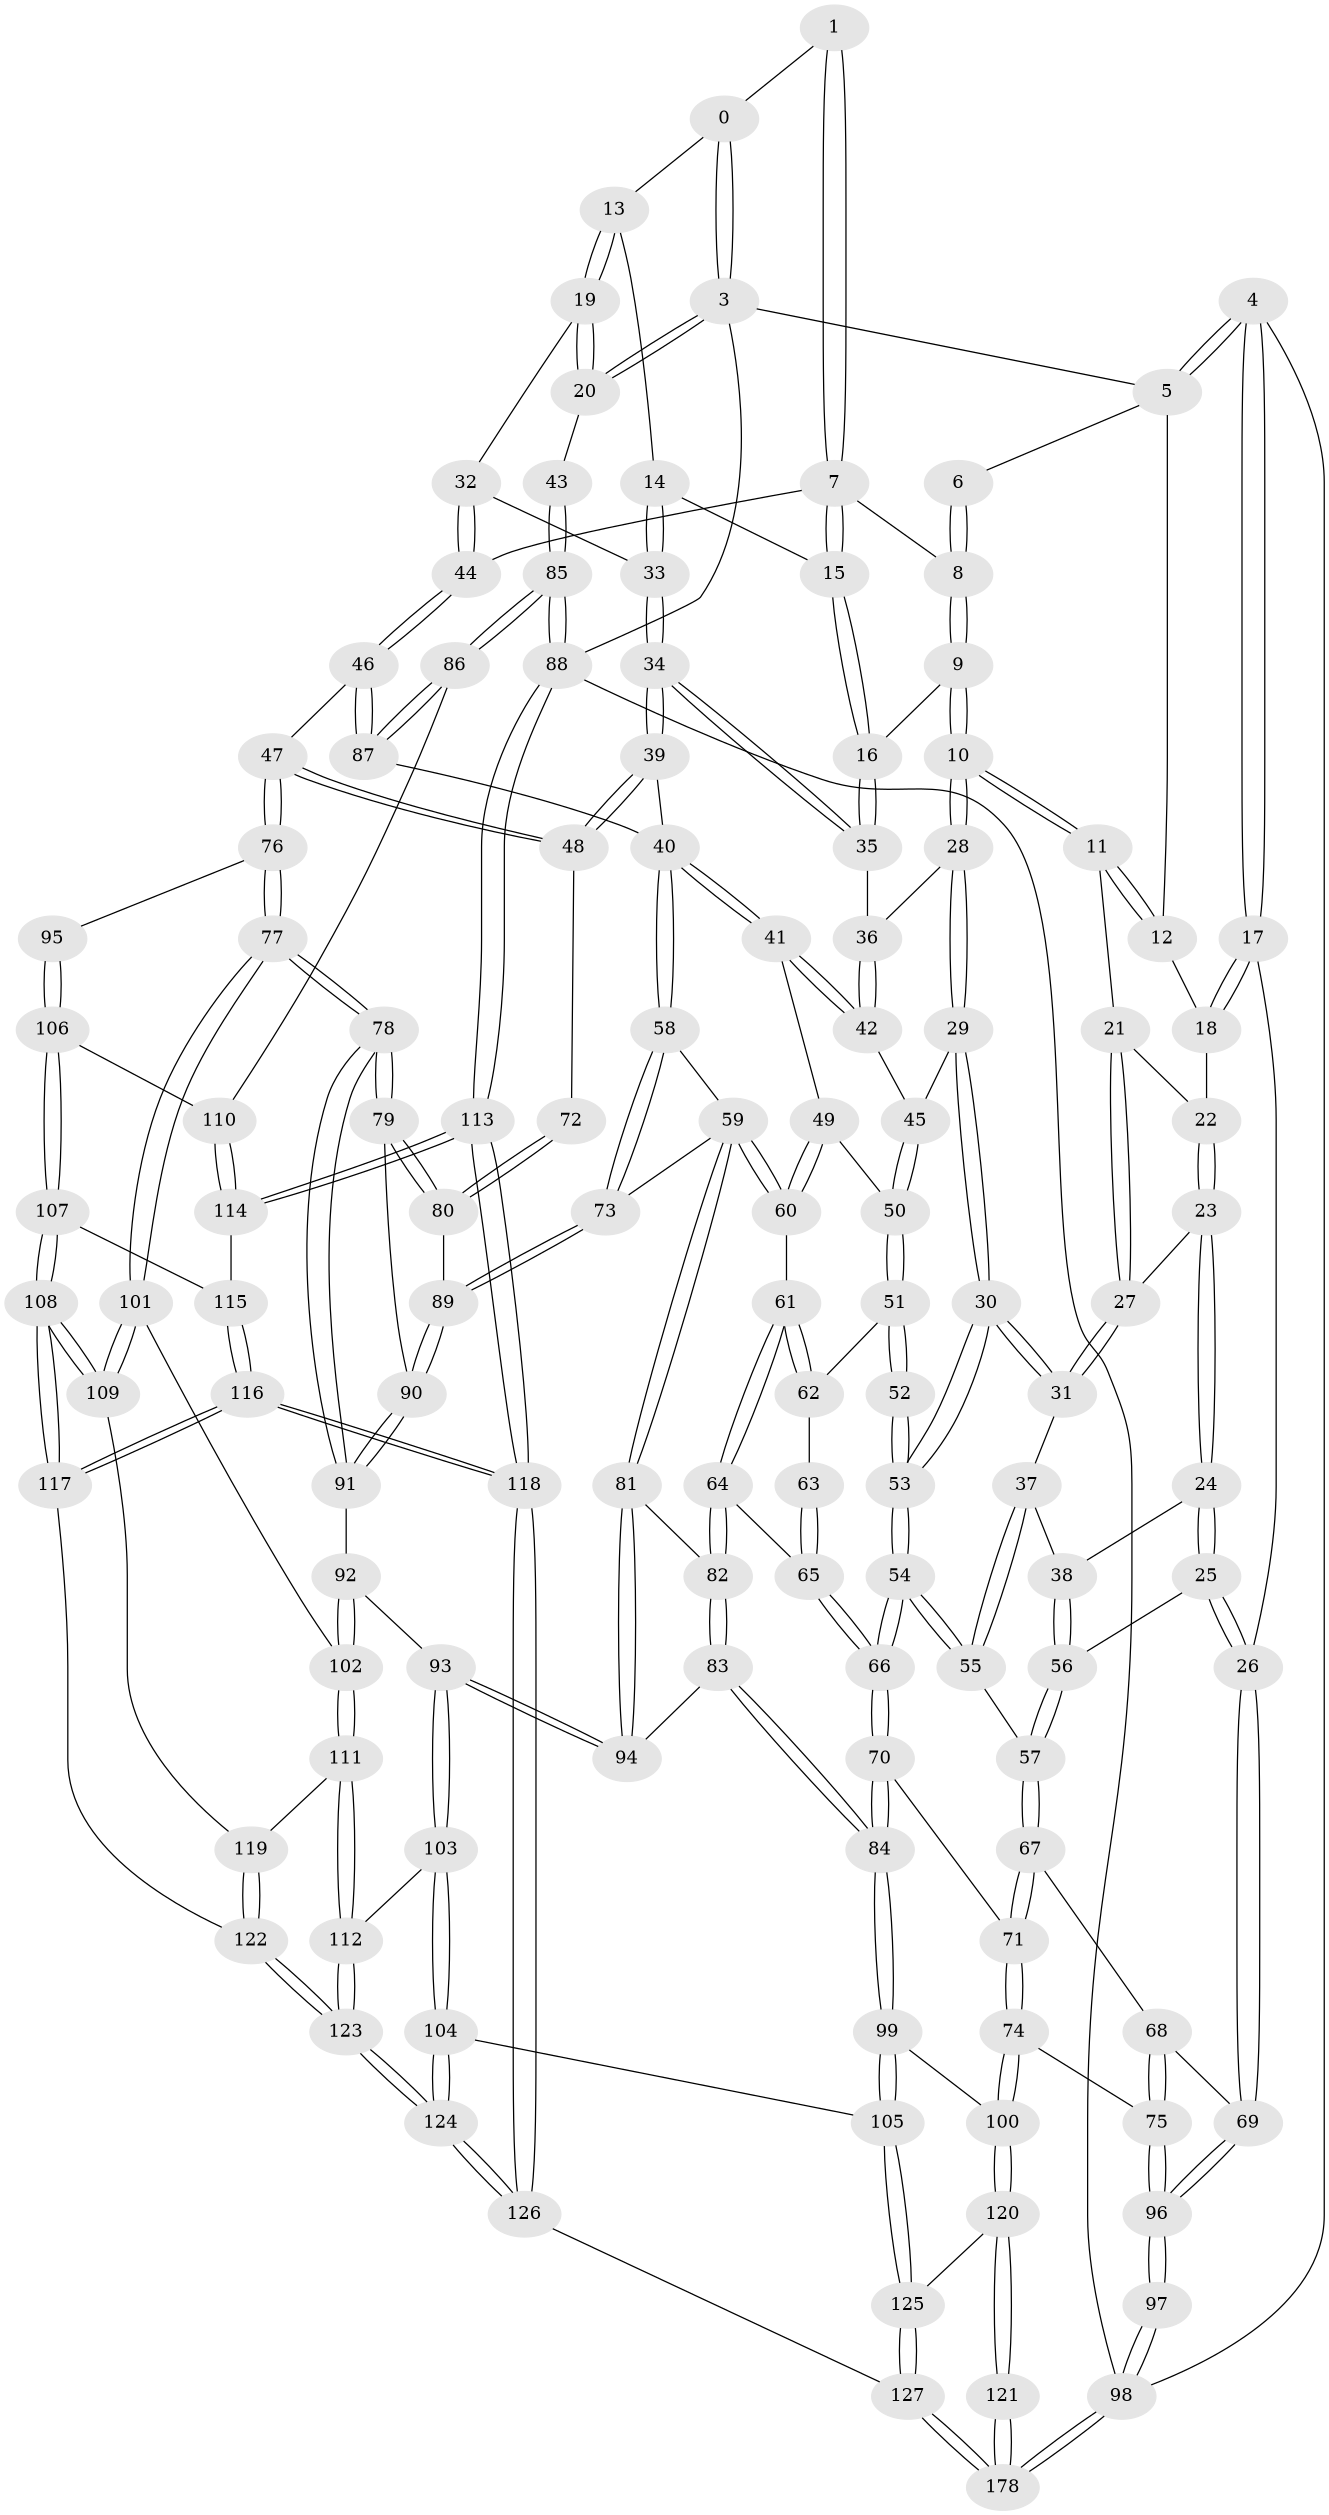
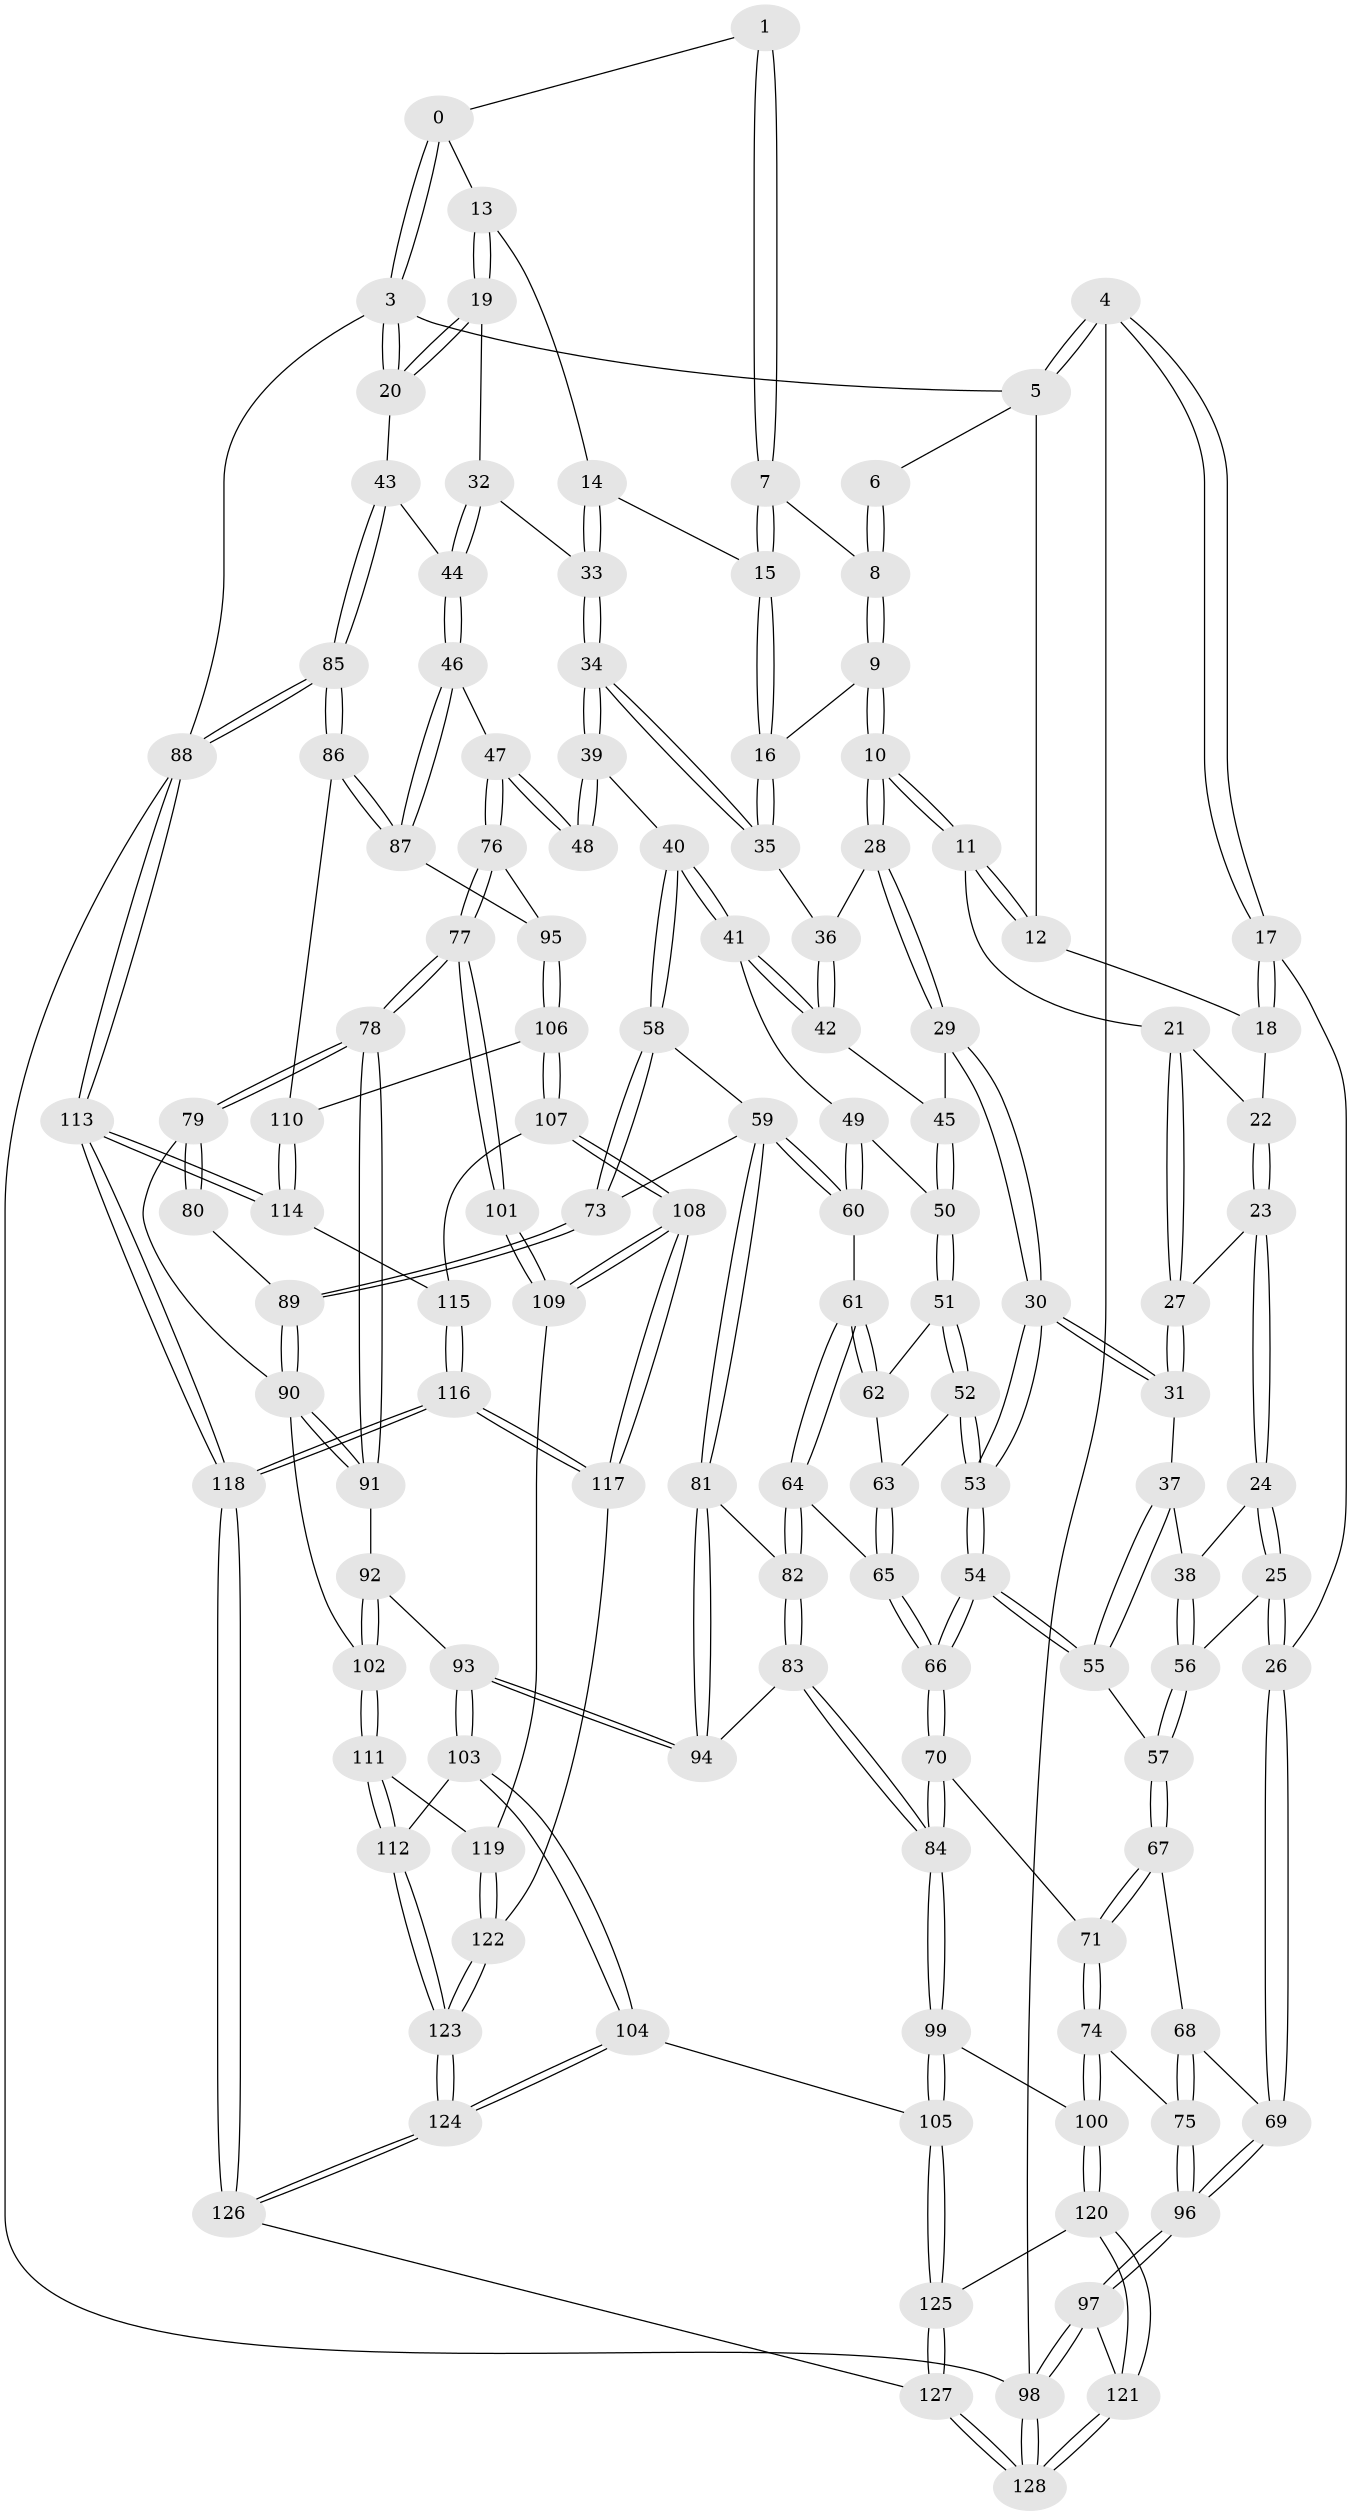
(638, 522) -> (419, 529)
(525, 795) -> (476, 893)
(571, 1121) -> none
none -> (925, 1440)
(235, 1488) -> (307, 1537)
none -> (1106, 2351)
(1003, 2488) -> (1030, 2488)
